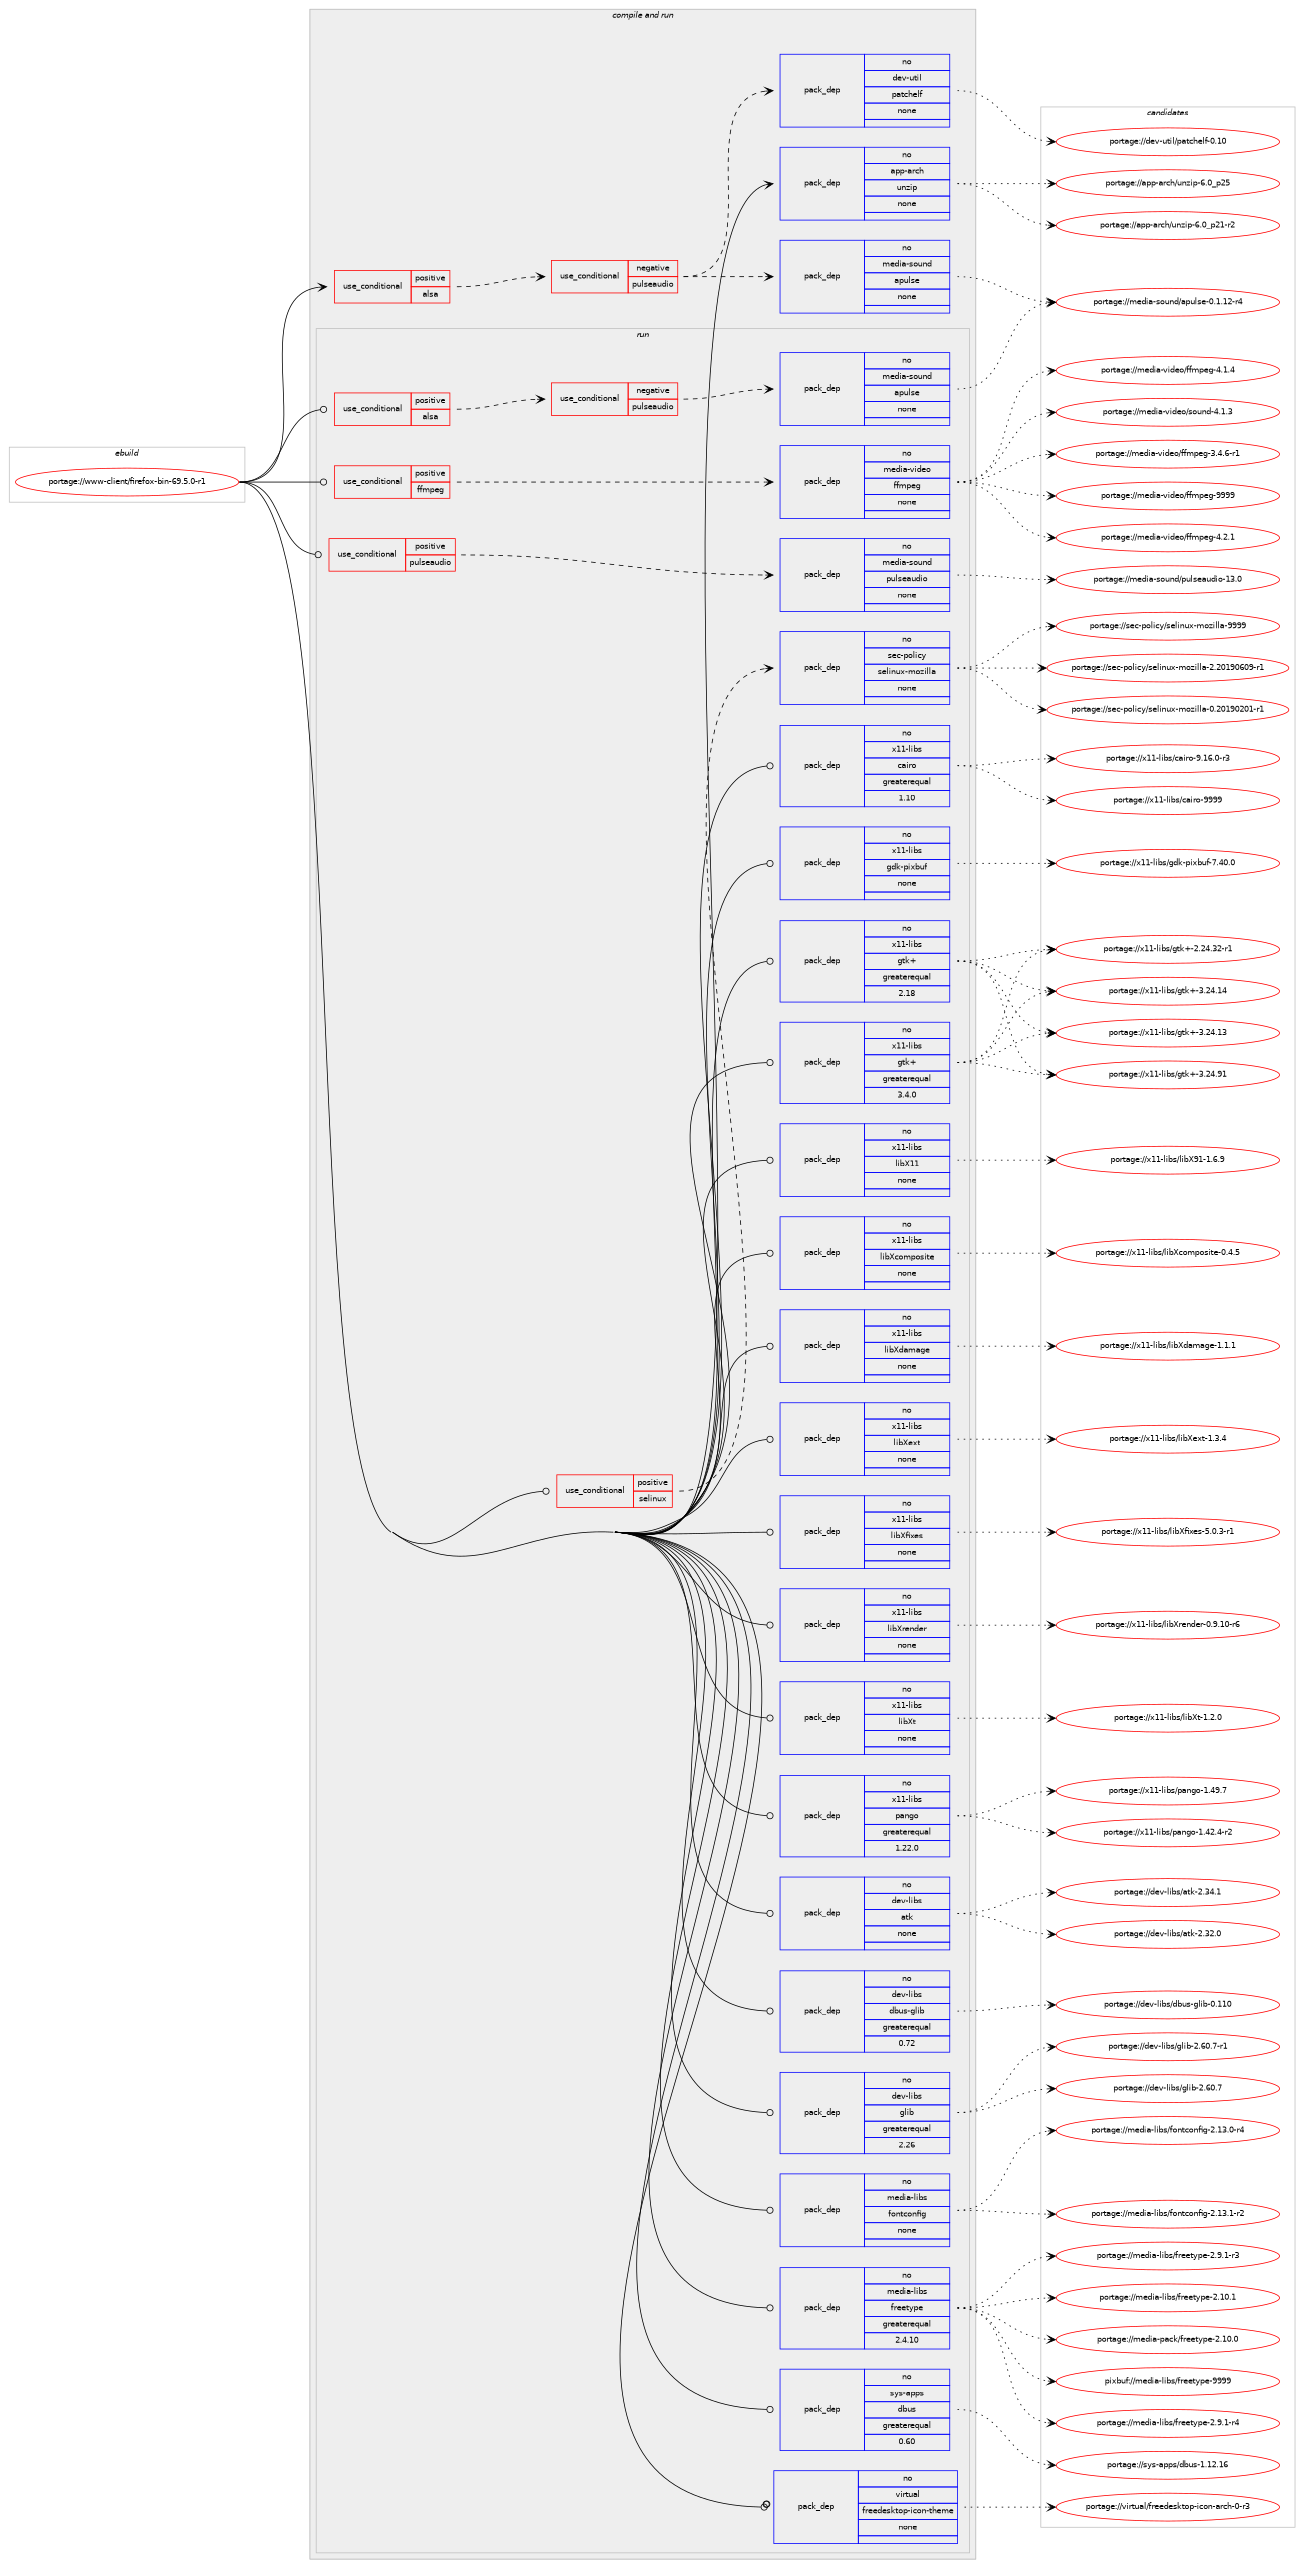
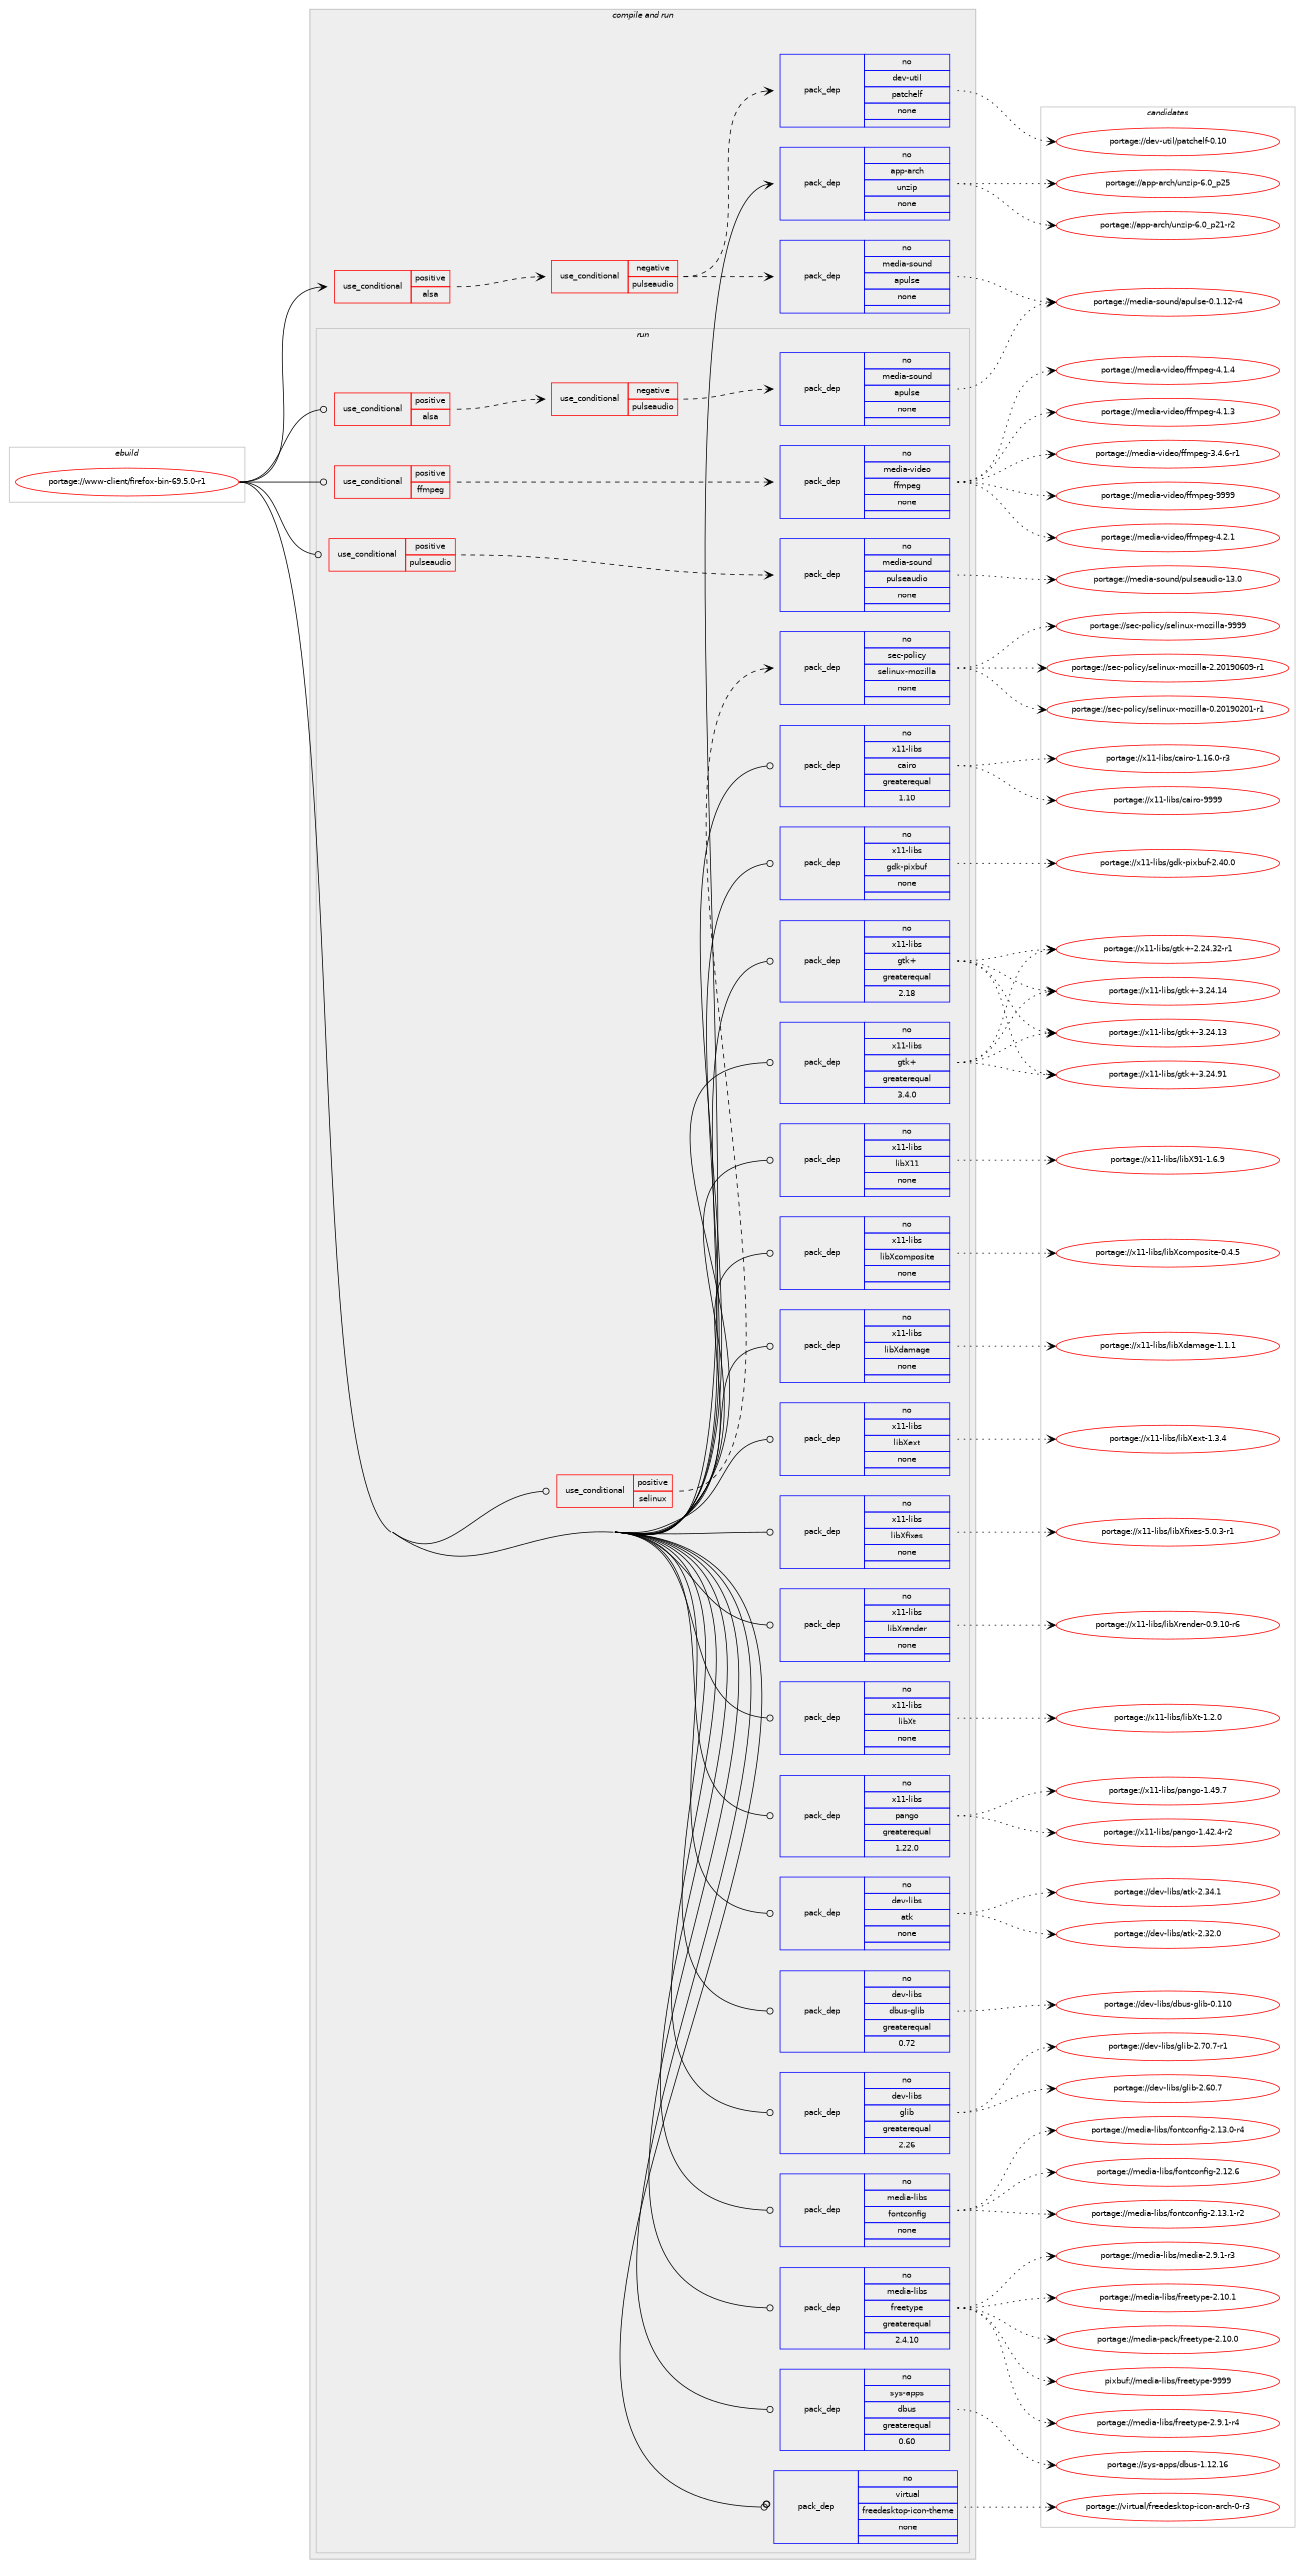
(1168, 412) -> (1168, 412)
(1168, 759) -> (1168, 759)
(1168, 863) -> (1168, 863)
(1168, 2047) -> (1168, 2047)
none -> (1168, 2172)
(1168, 2256) -> (1168, 2256)
